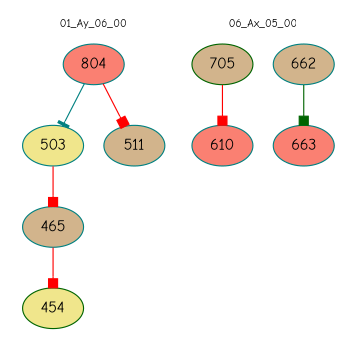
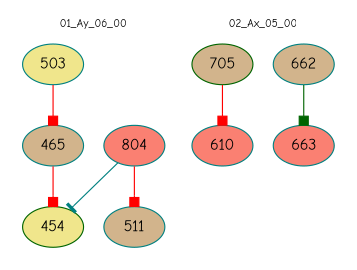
(263, 24) -> (263, 24)
(75, 102) -> (96, 184)
